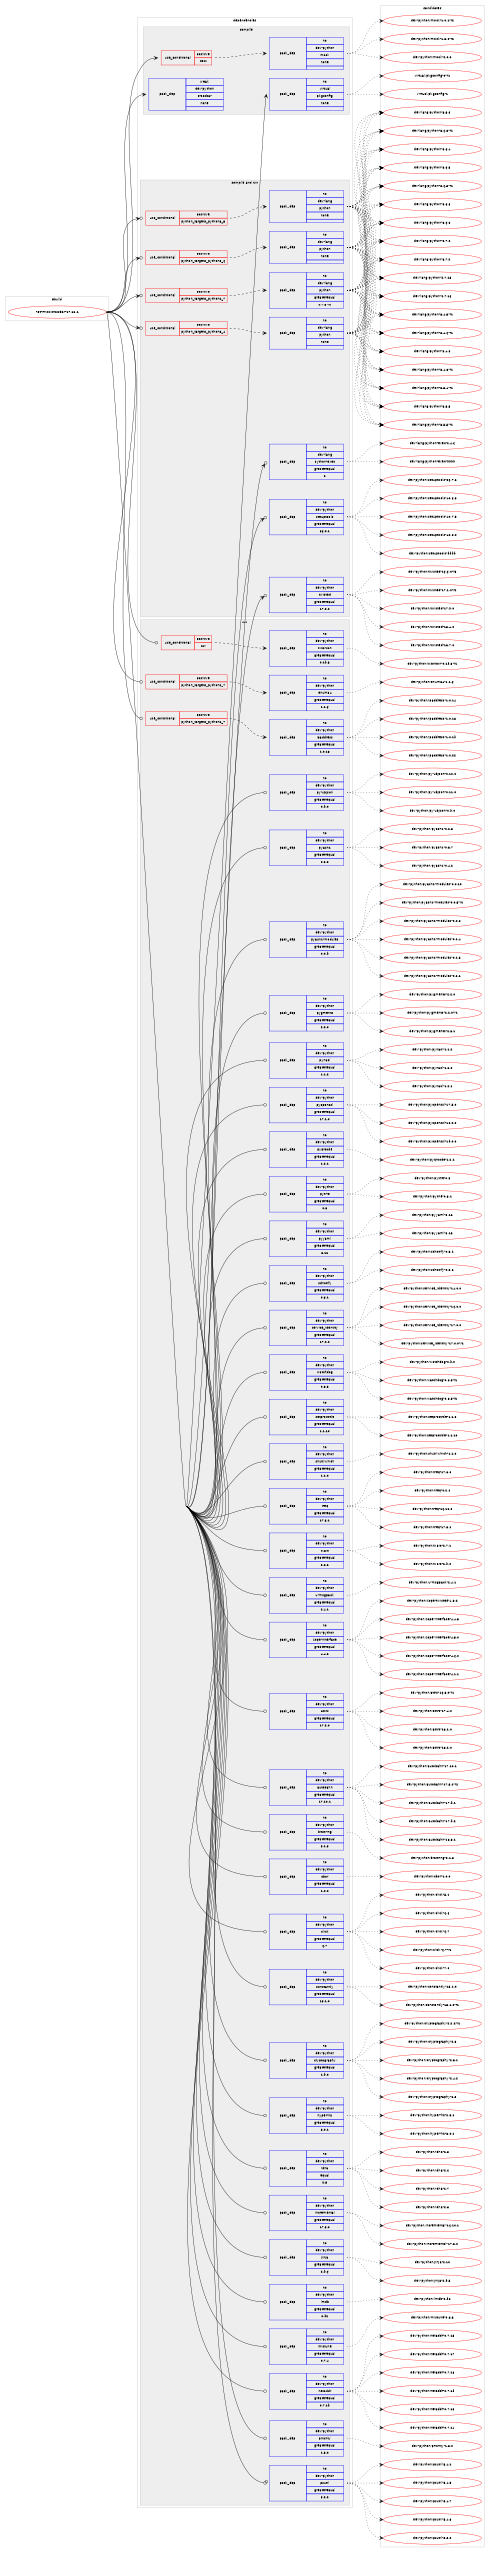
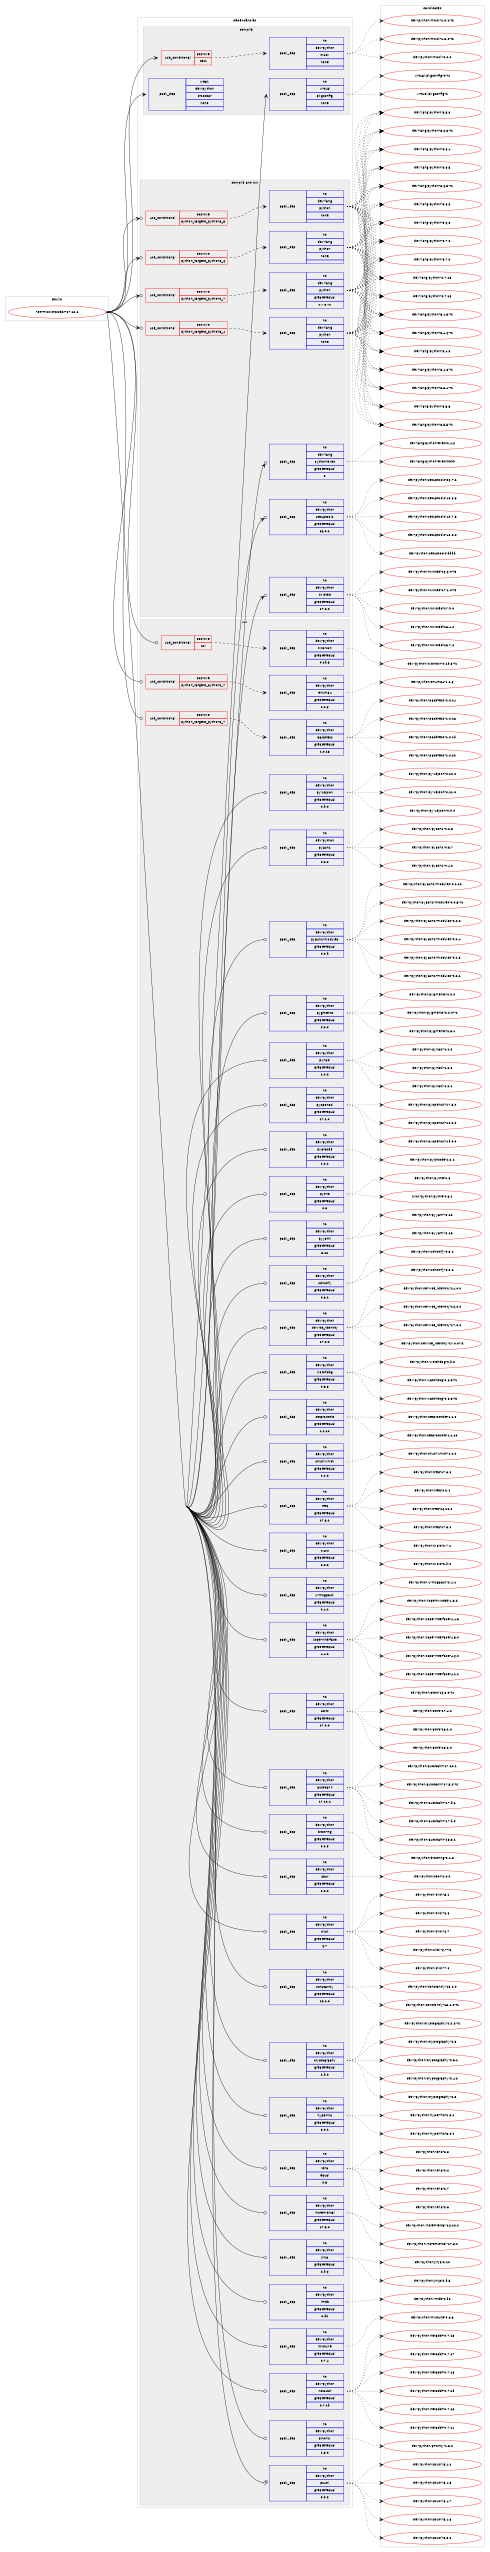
(432, 1197) -> (432, 1197)
